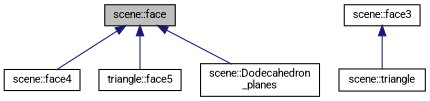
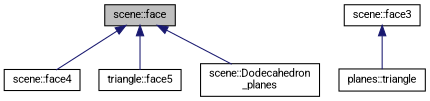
(382, 80) -> (382, 80)
